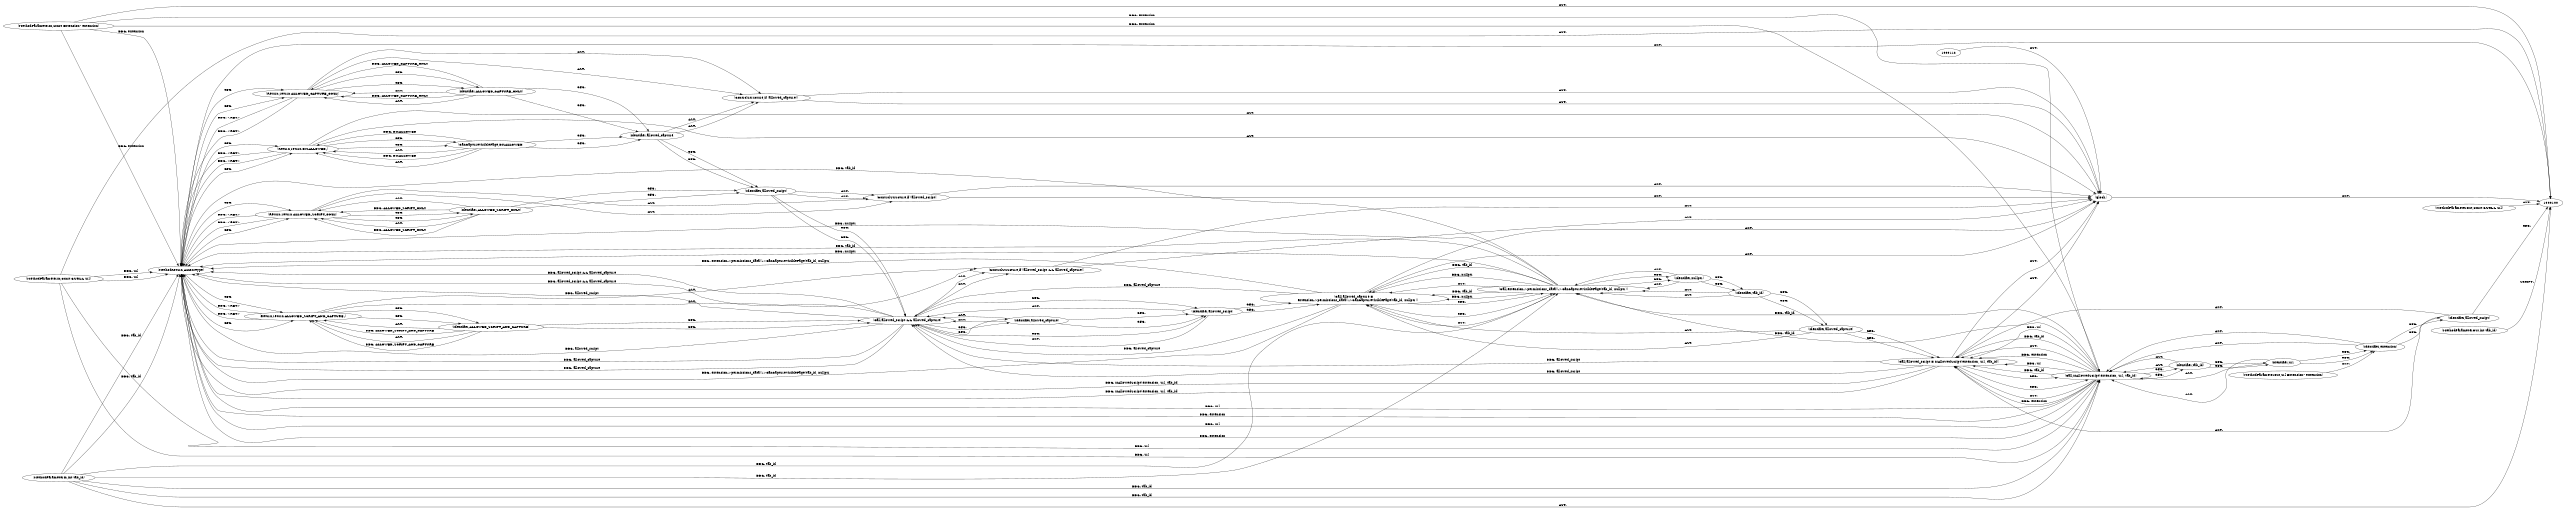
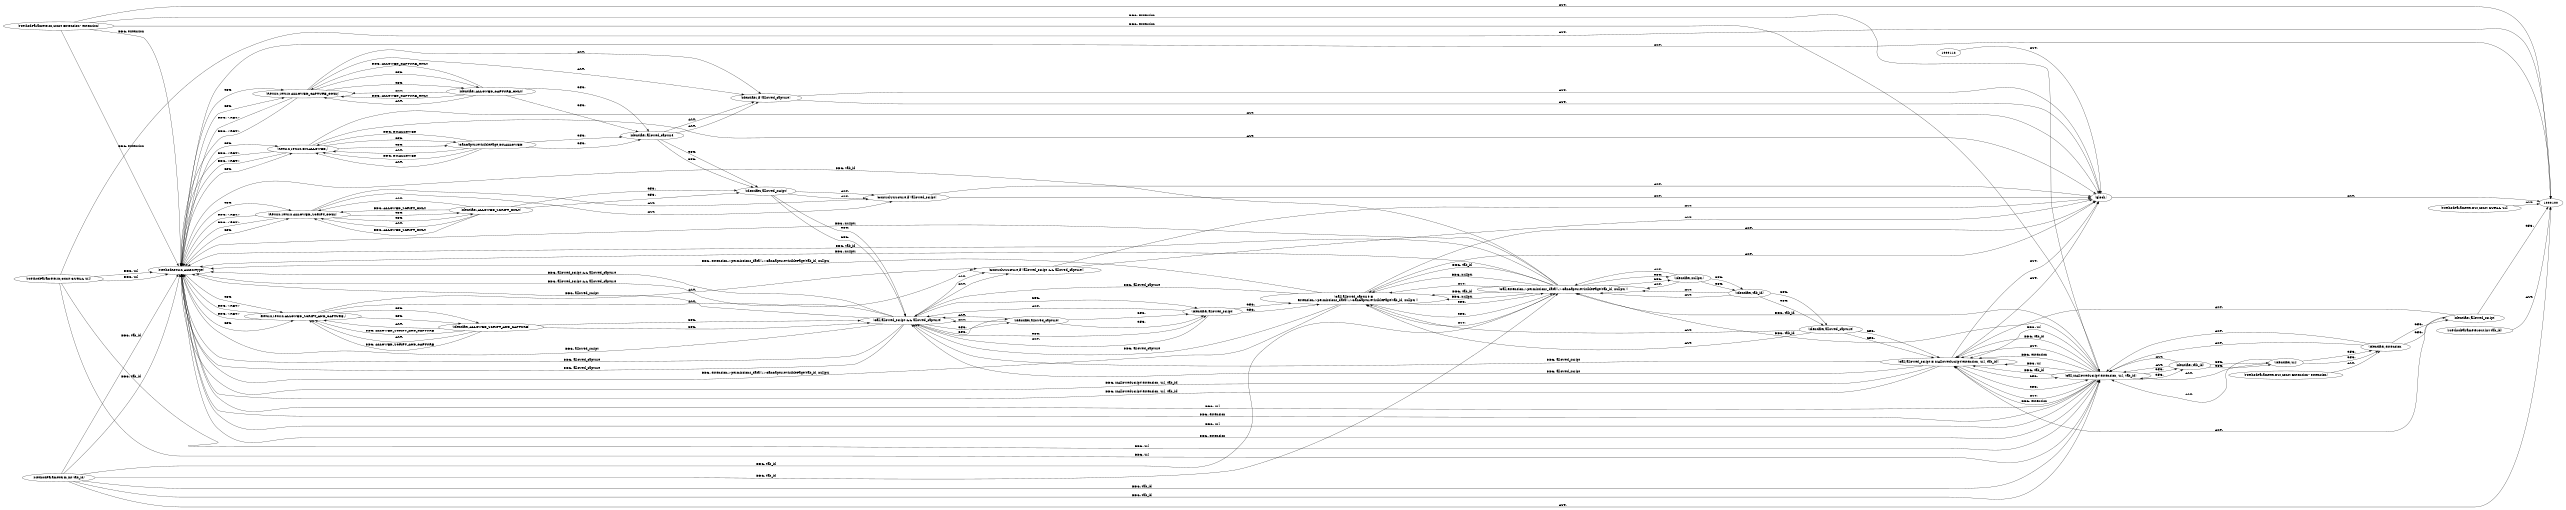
(766, 98) -> (766, 98)
(2527, 282) -> (2530, 297)
(2283, 375) -> (2286, 375)
